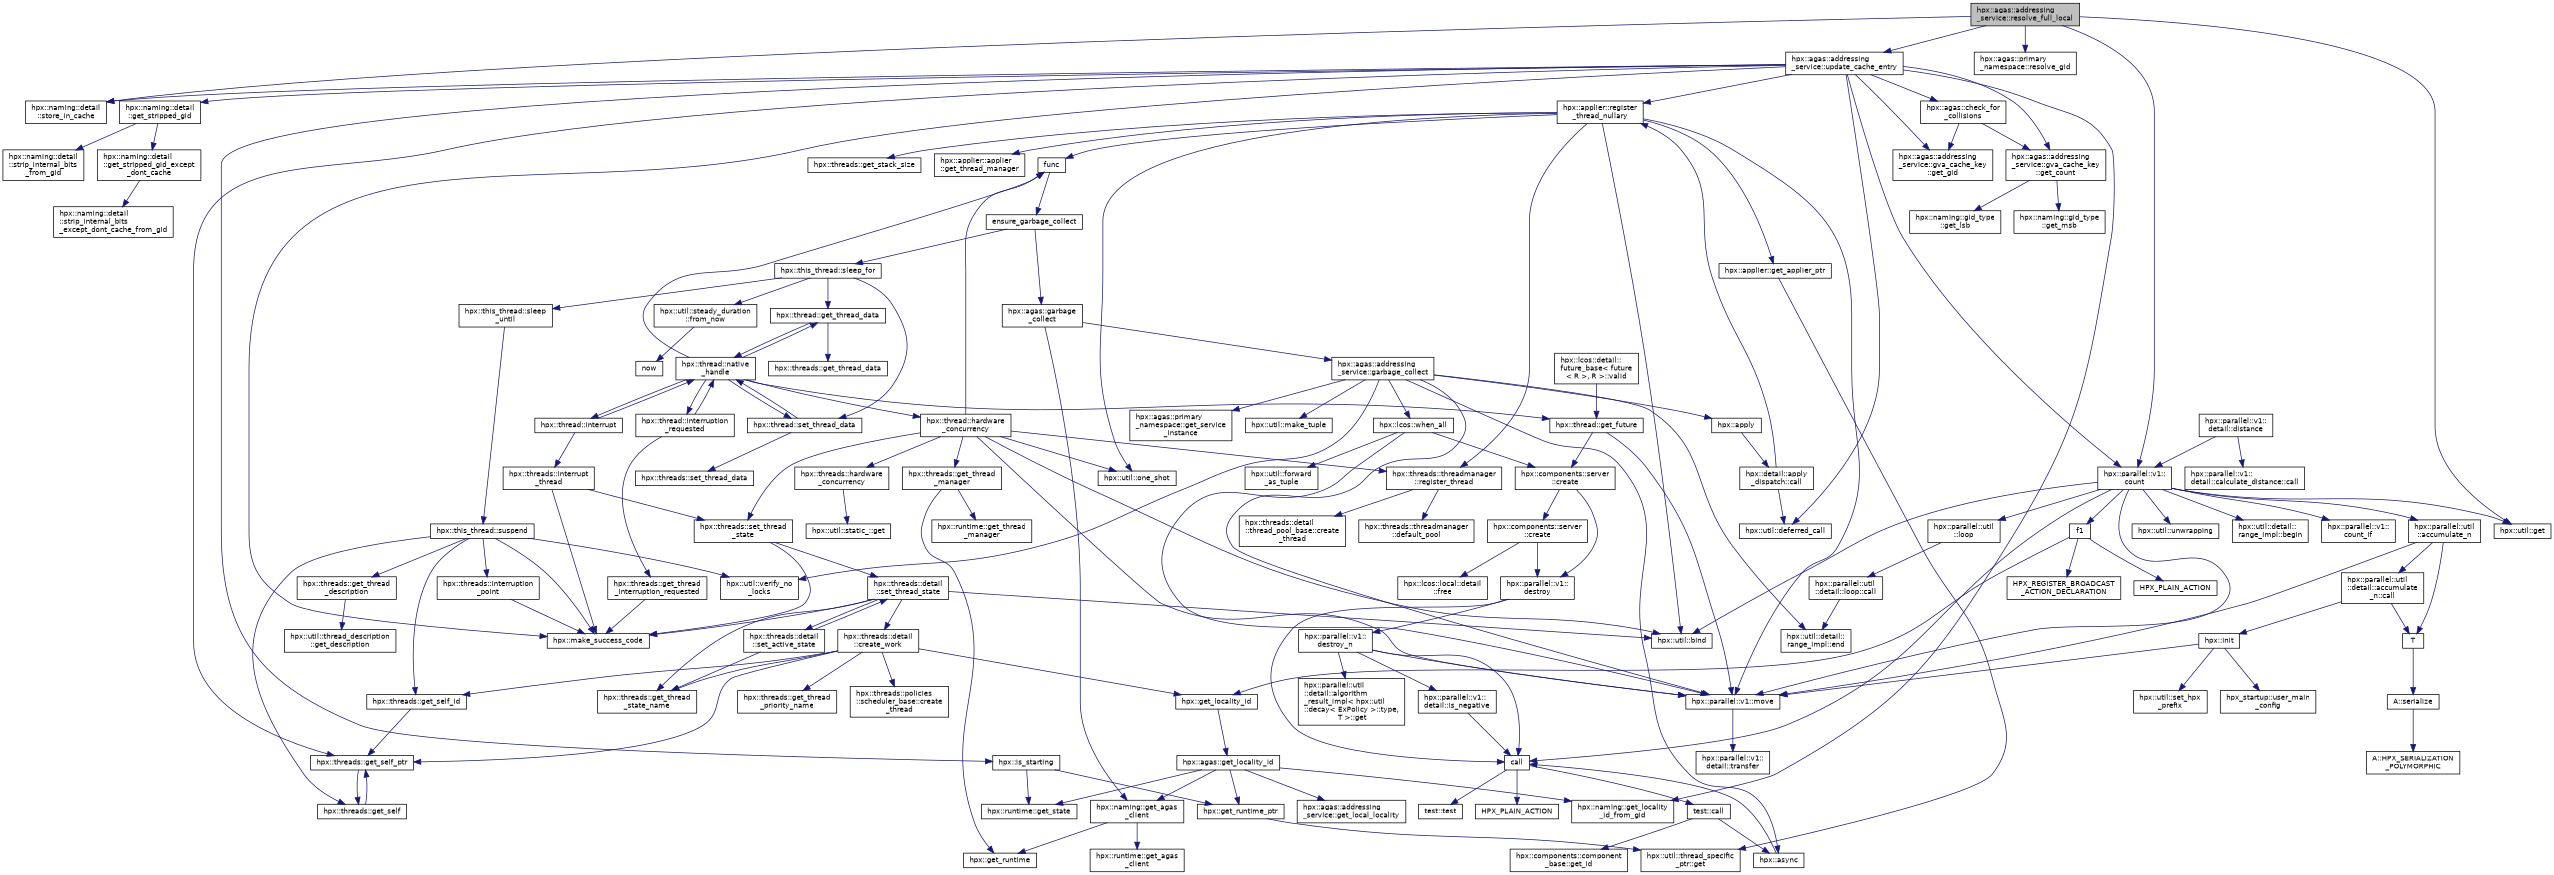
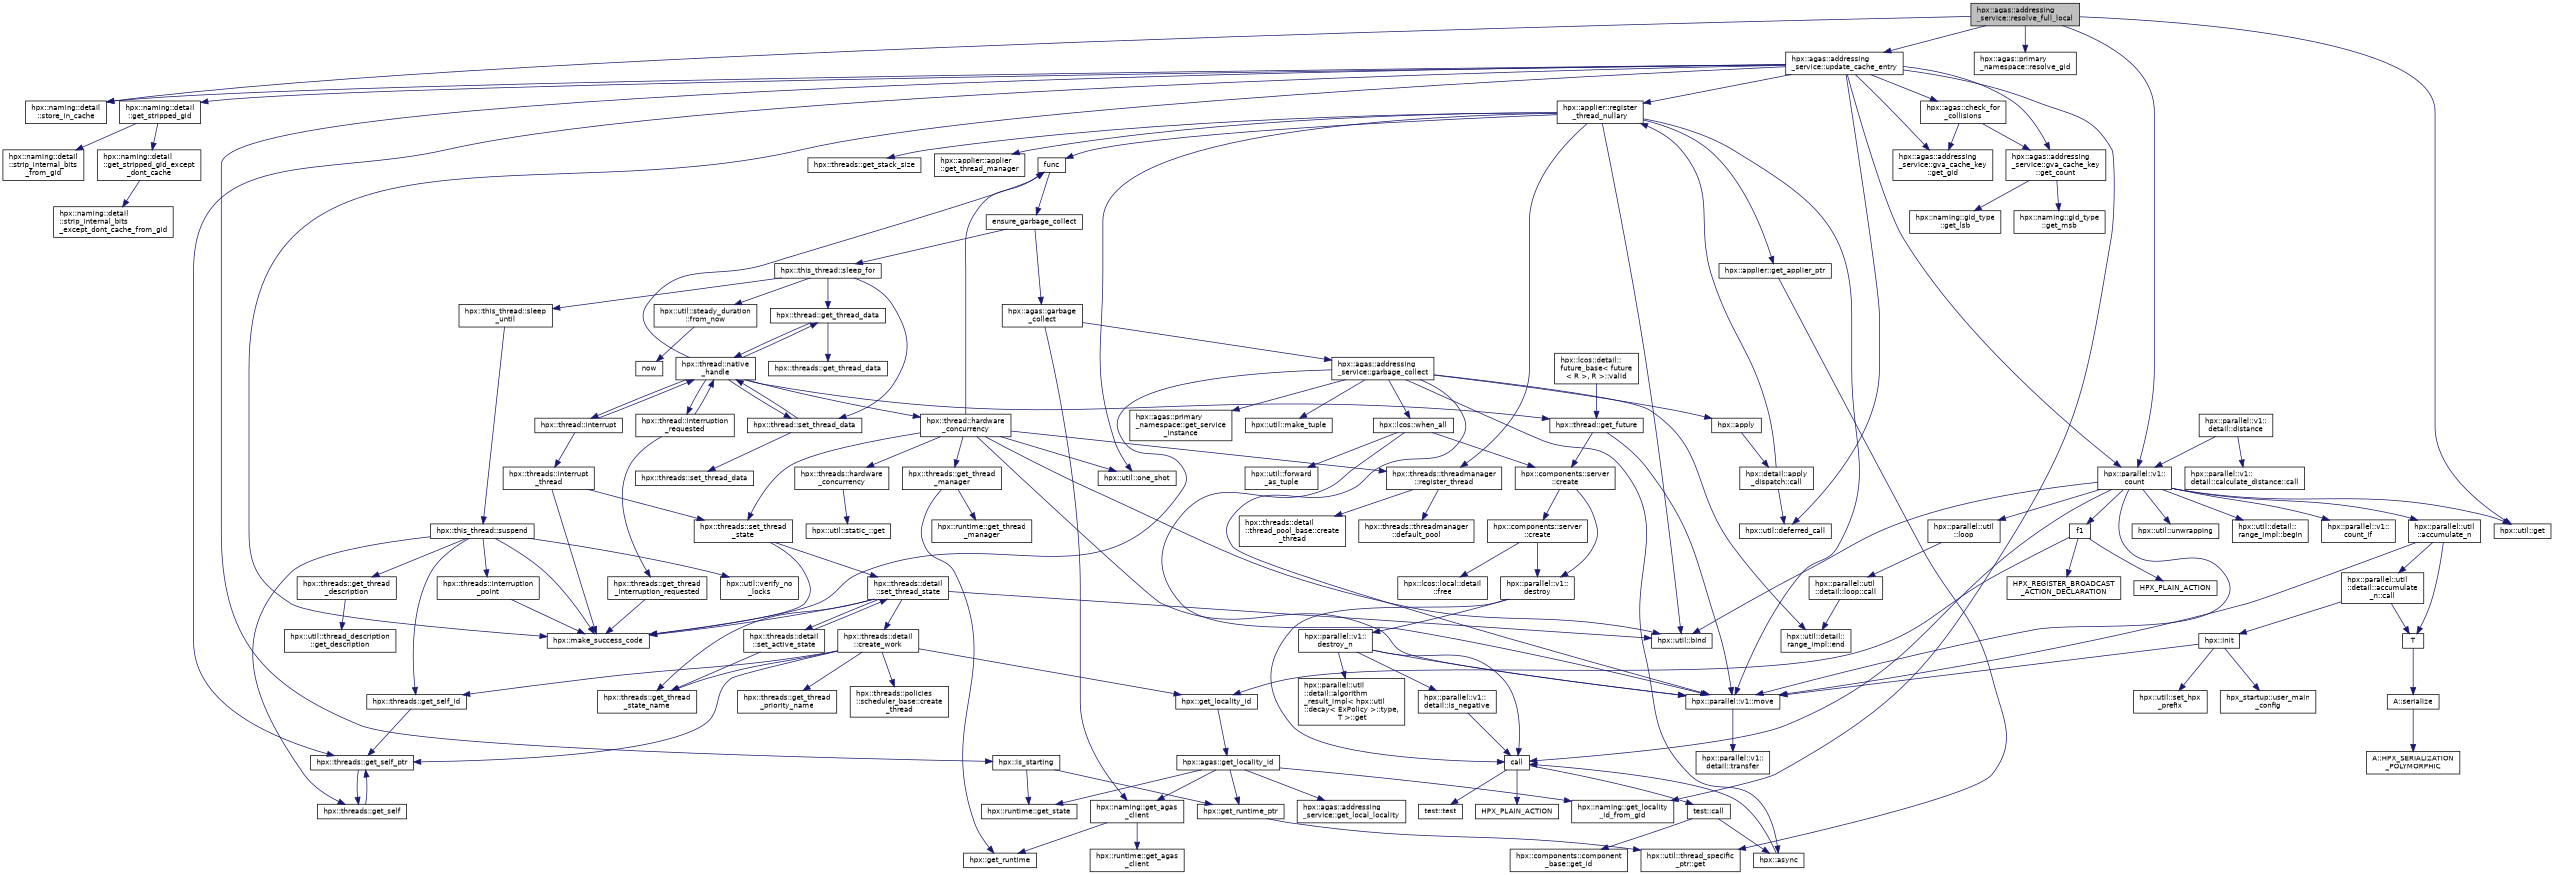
(1114, 520) -> (1093, 552)
